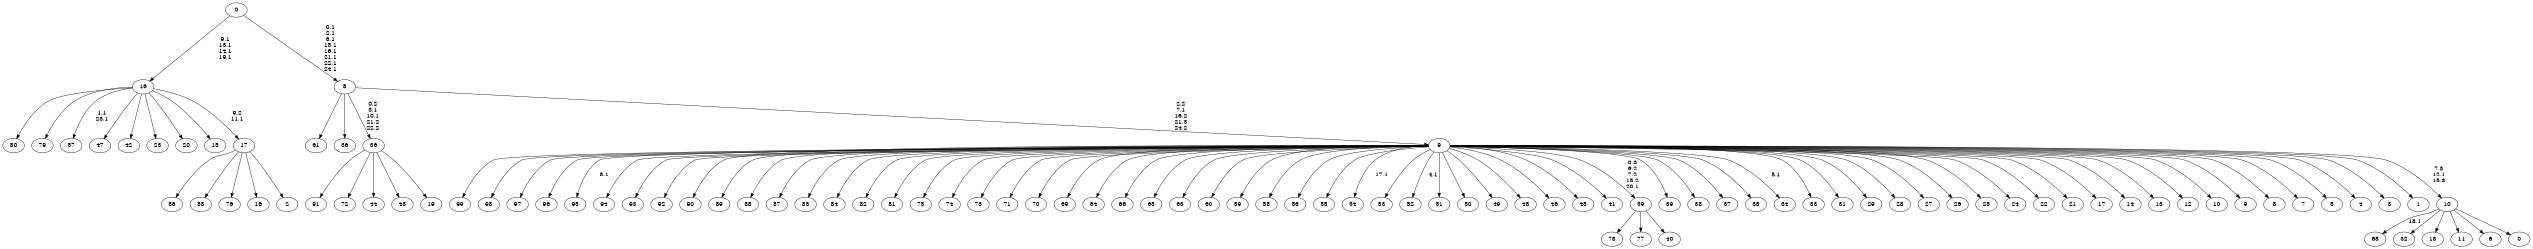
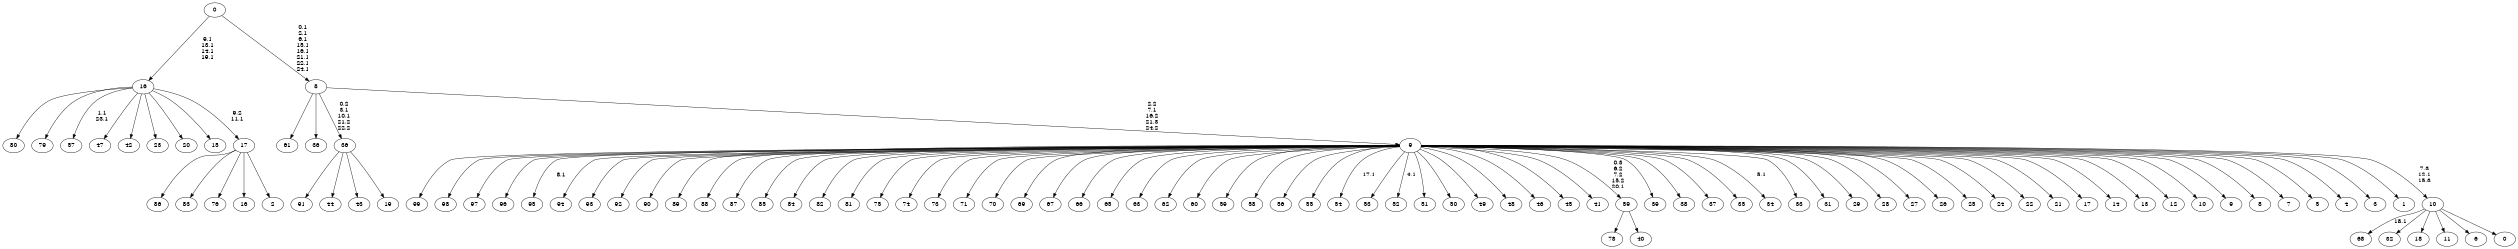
(345, 204) -> none
(1094, 204) -> (1050, 204)
none -> (1166, 204)
(1641, 239) -> none
